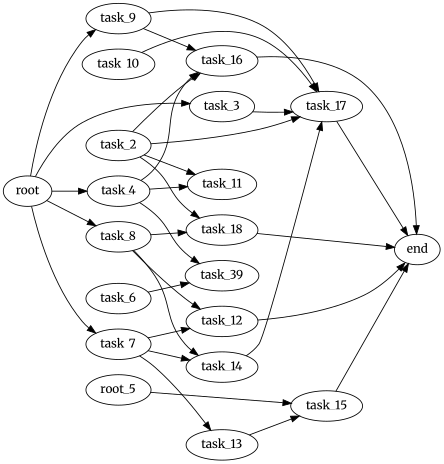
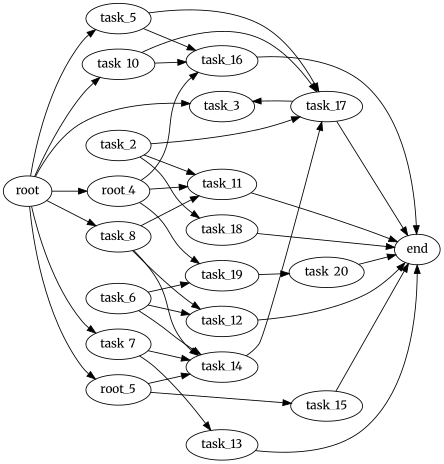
(118, 19) -> (118, 19)
(156, 109) -> (166, 63)
(268, 112) -> (277, 101)
none -> (60, 127)
(118, 191) -> (118, 191)
none -> (321, 215)
(164, 234) -> (166, 213)
none -> (327, 272)
(222, 276) -> (222, 276)
none -> (47, 295)
none -> (166, 330)
(165, 334) -> (162, 308)
none -> (161, 380)
(270, 427) -> (382, 408)
